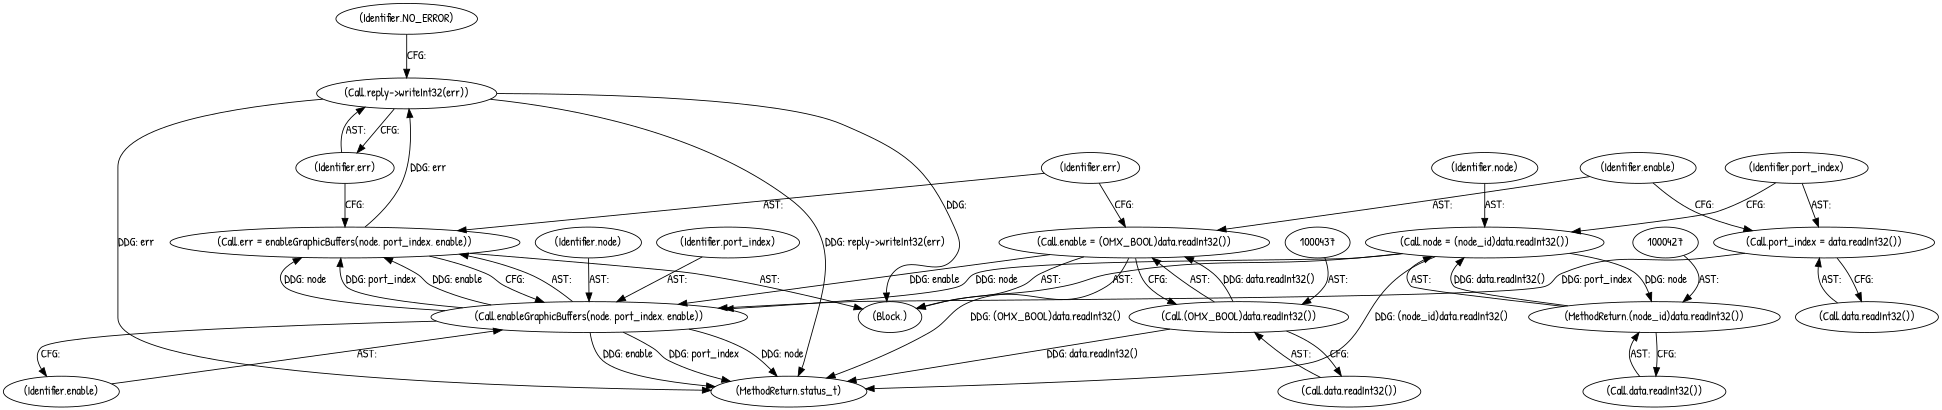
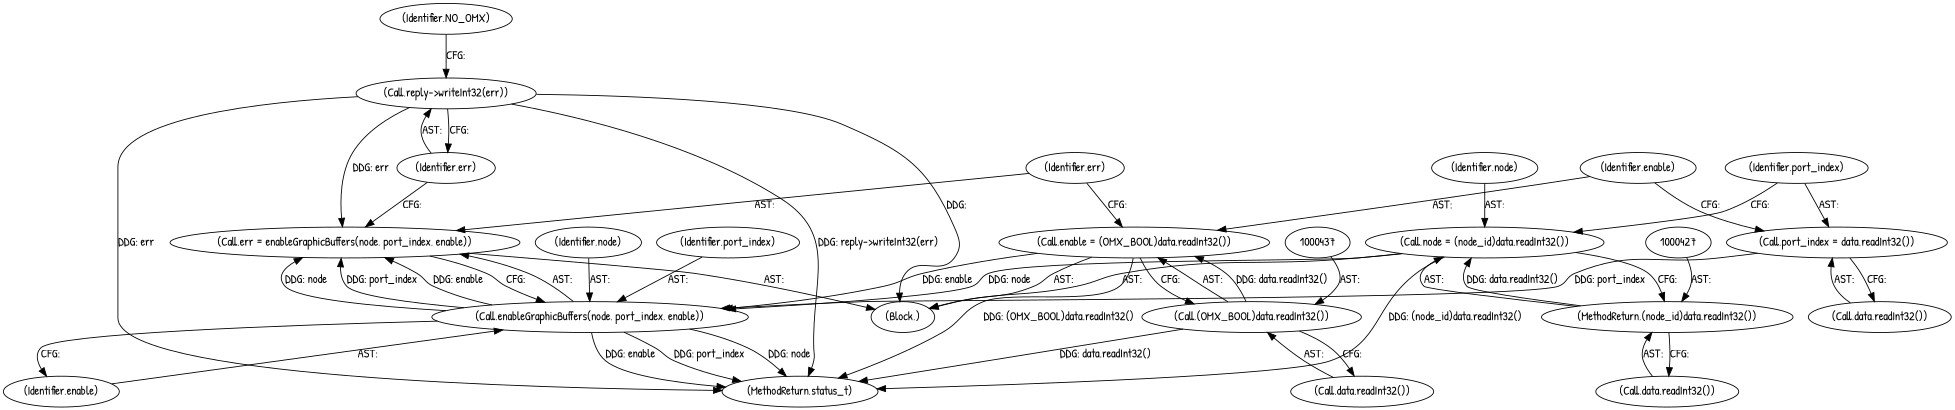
(407, 19) -> (446, 19)
(403, 179) -> (354, 150)
(1666, 280) -> (1669, 280)
